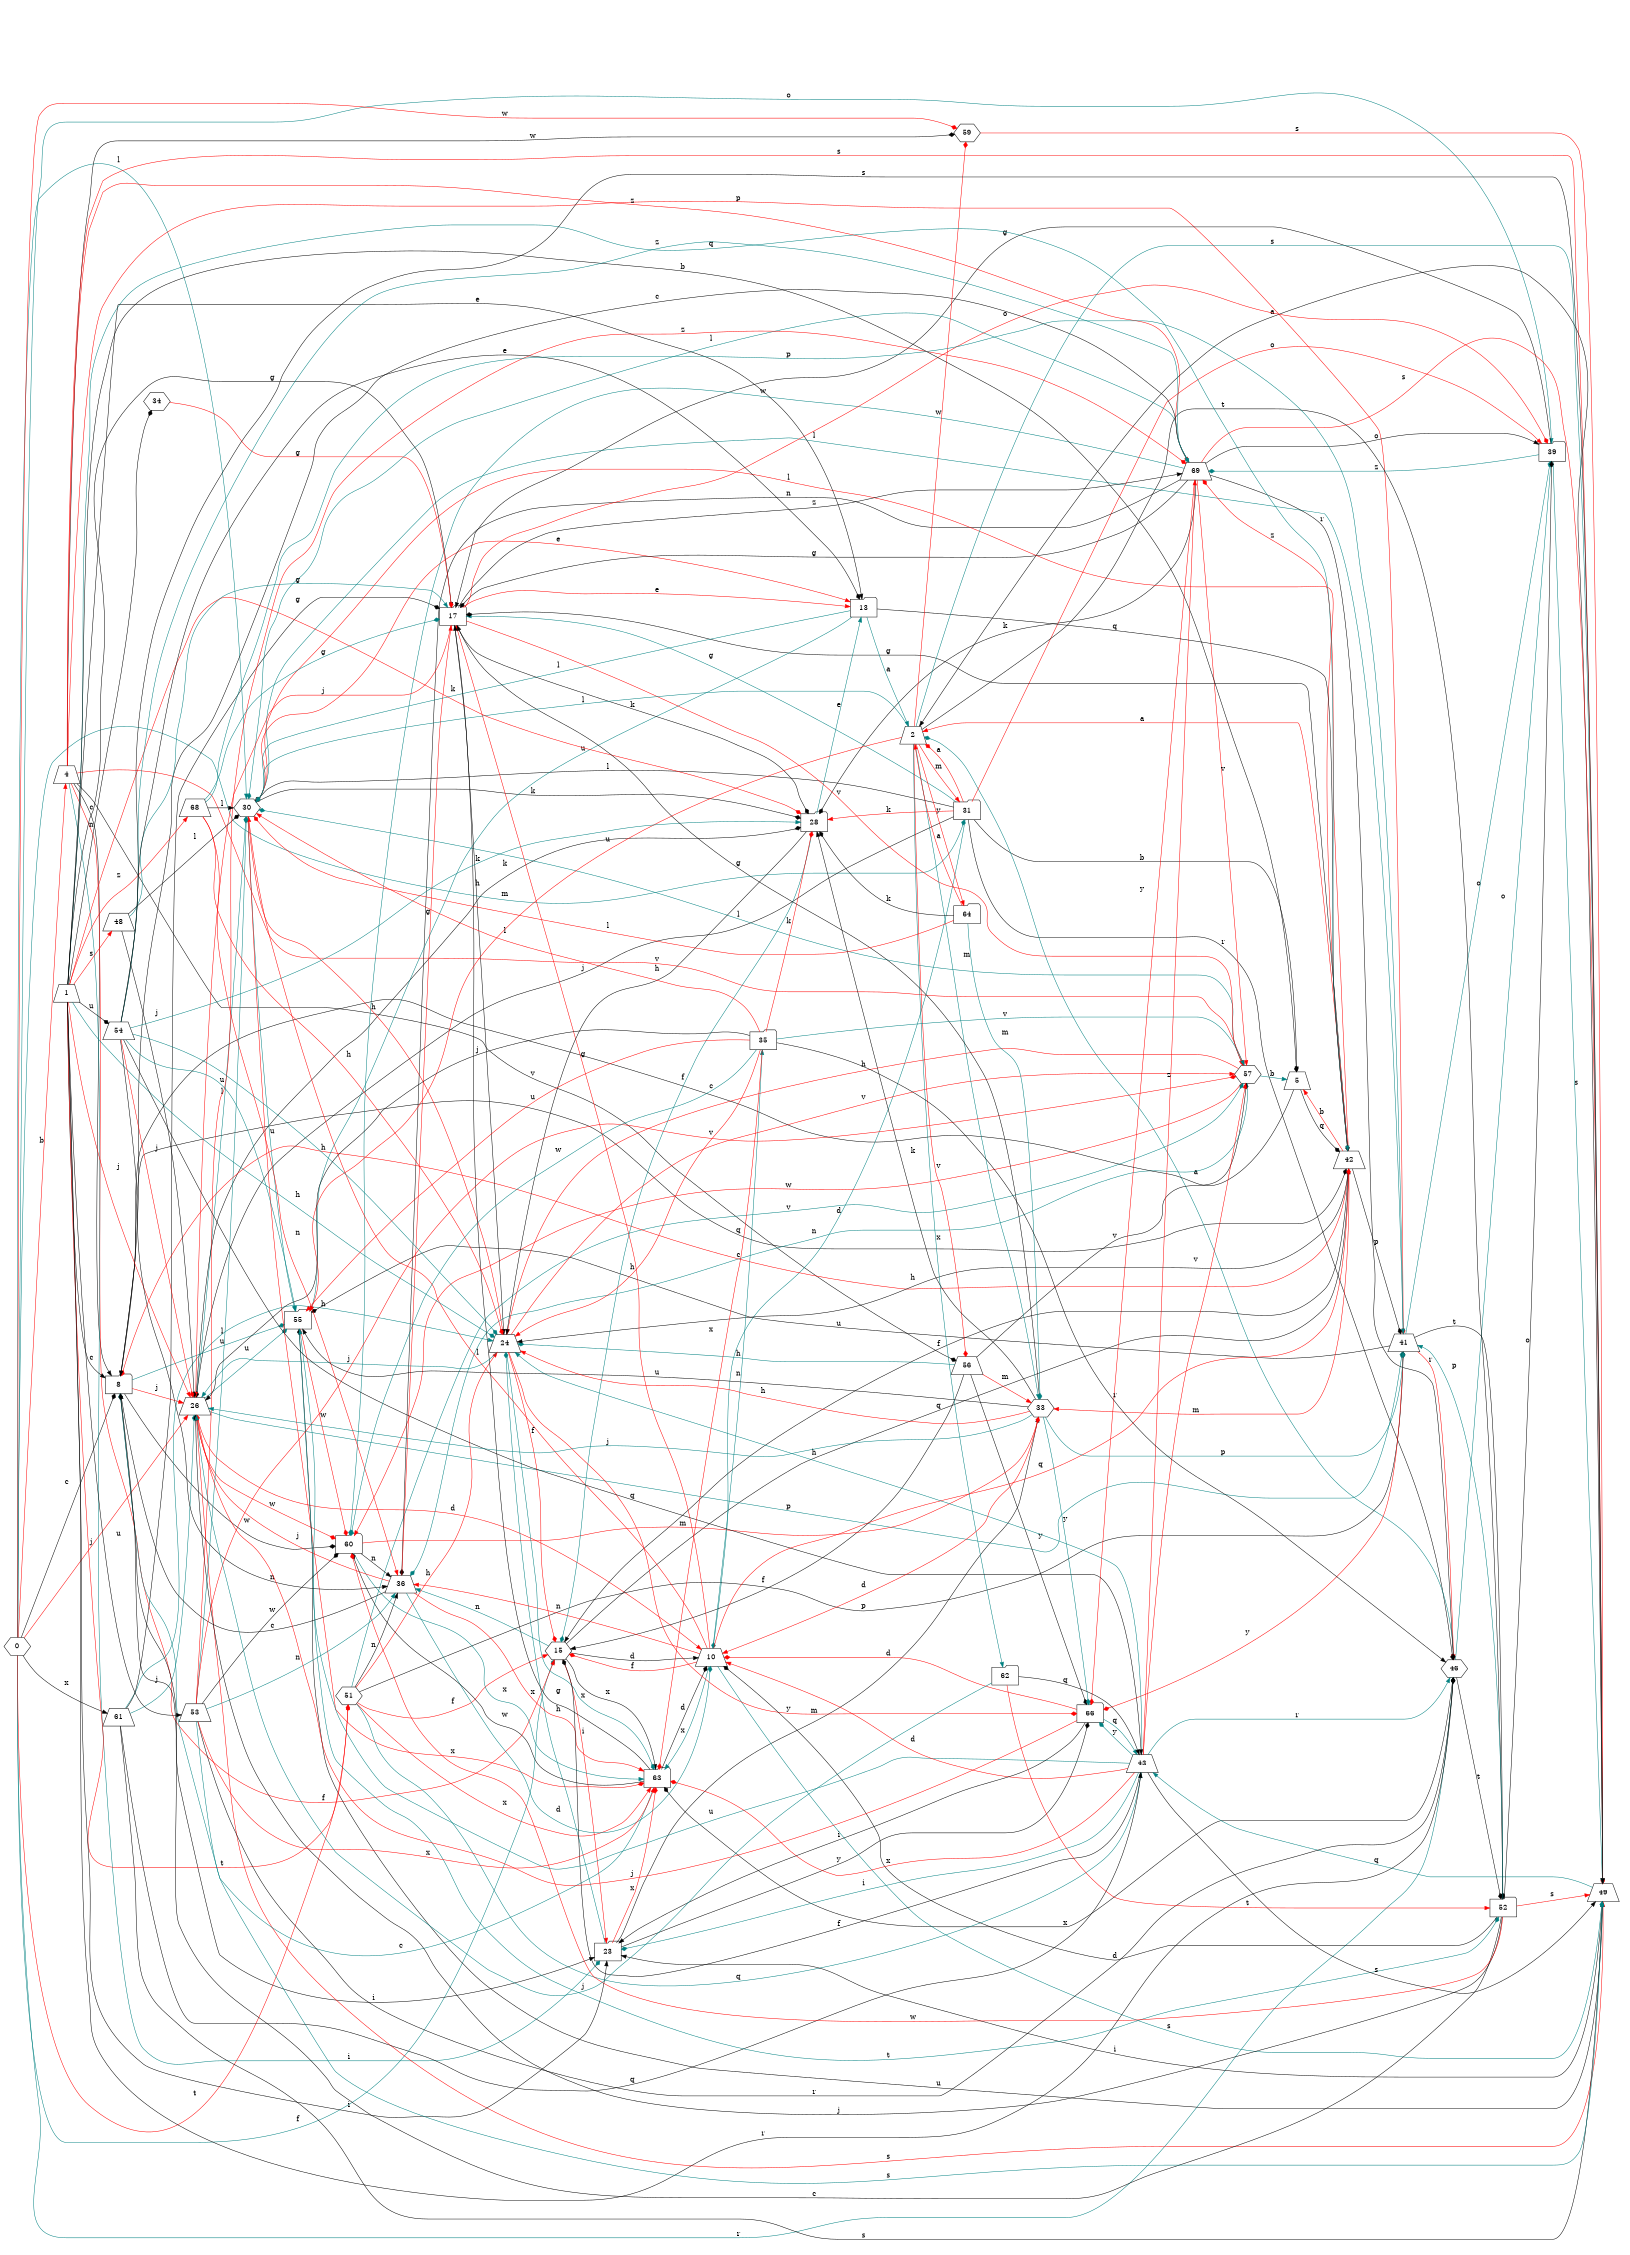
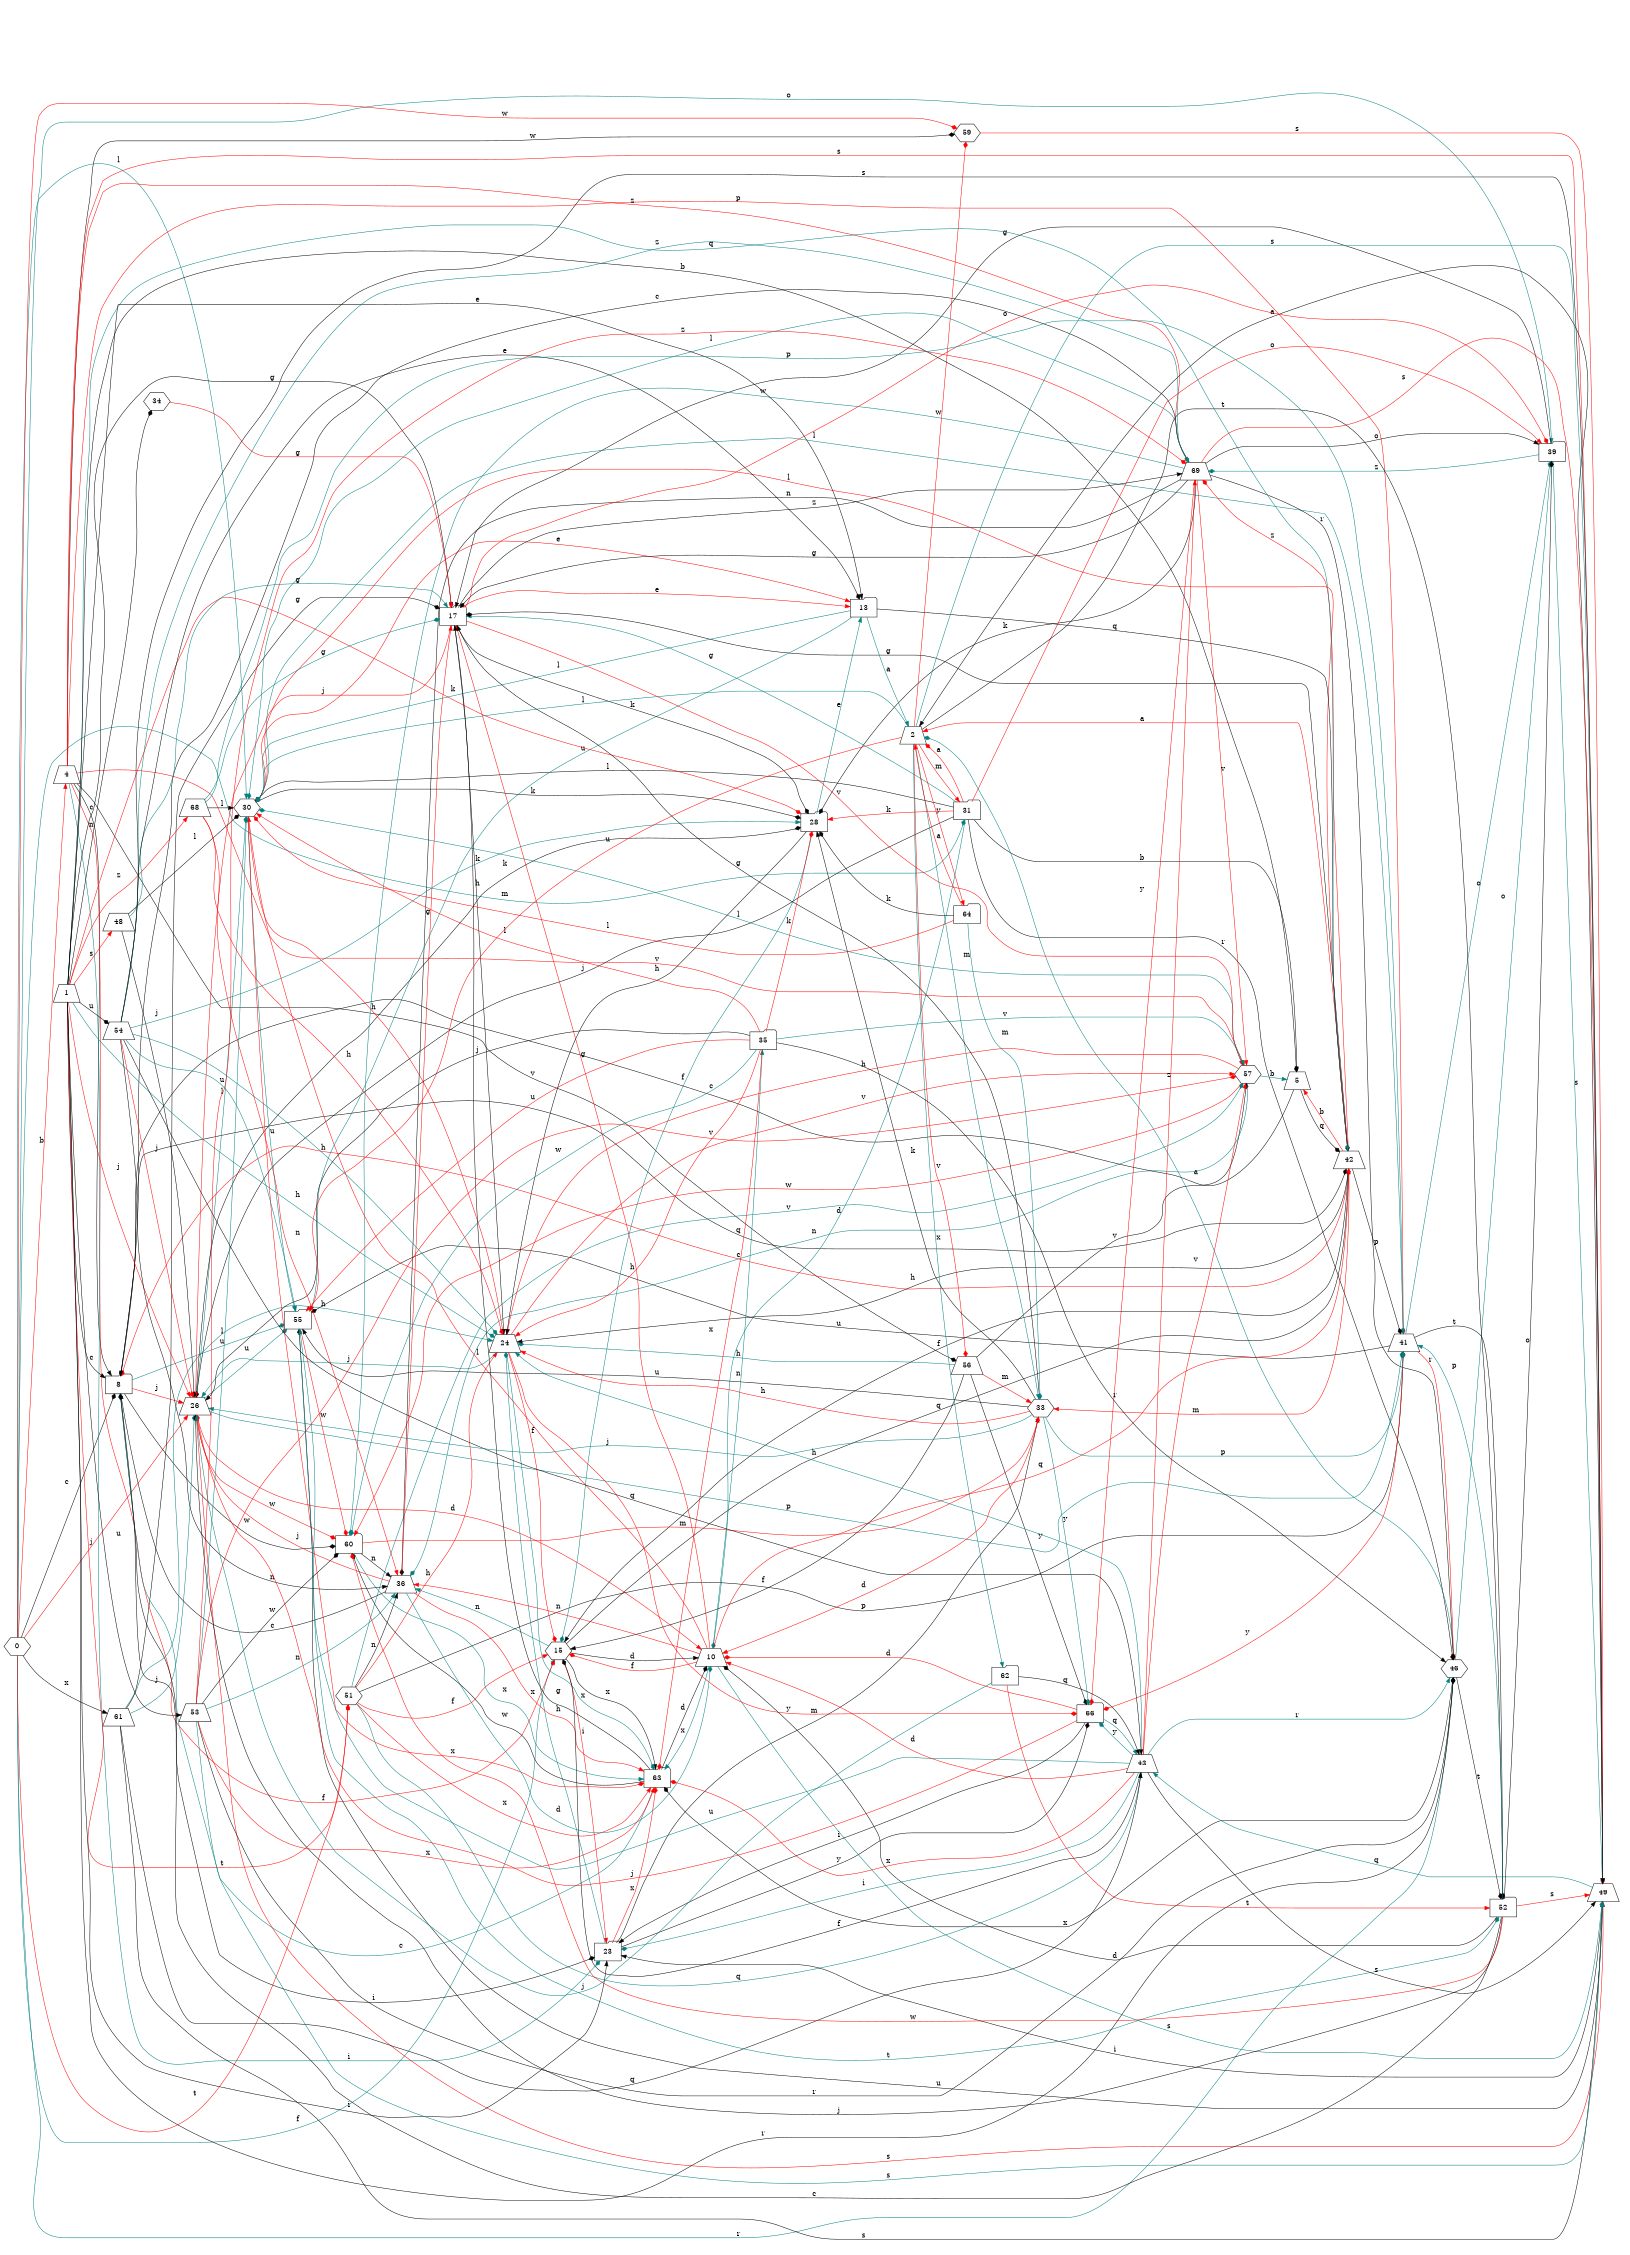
(321, 434) -> (321, 434)
(197, 1864) -> (197, 1864)
